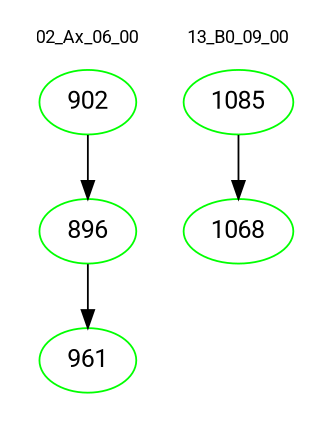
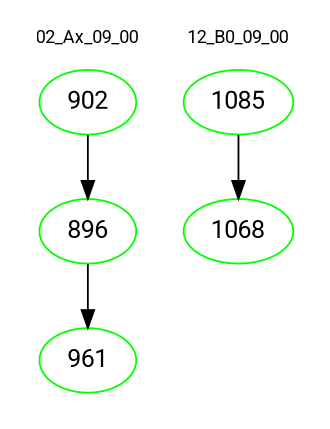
(88, 39) -> (88, 39)
(238, 39) -> (238, 39)
